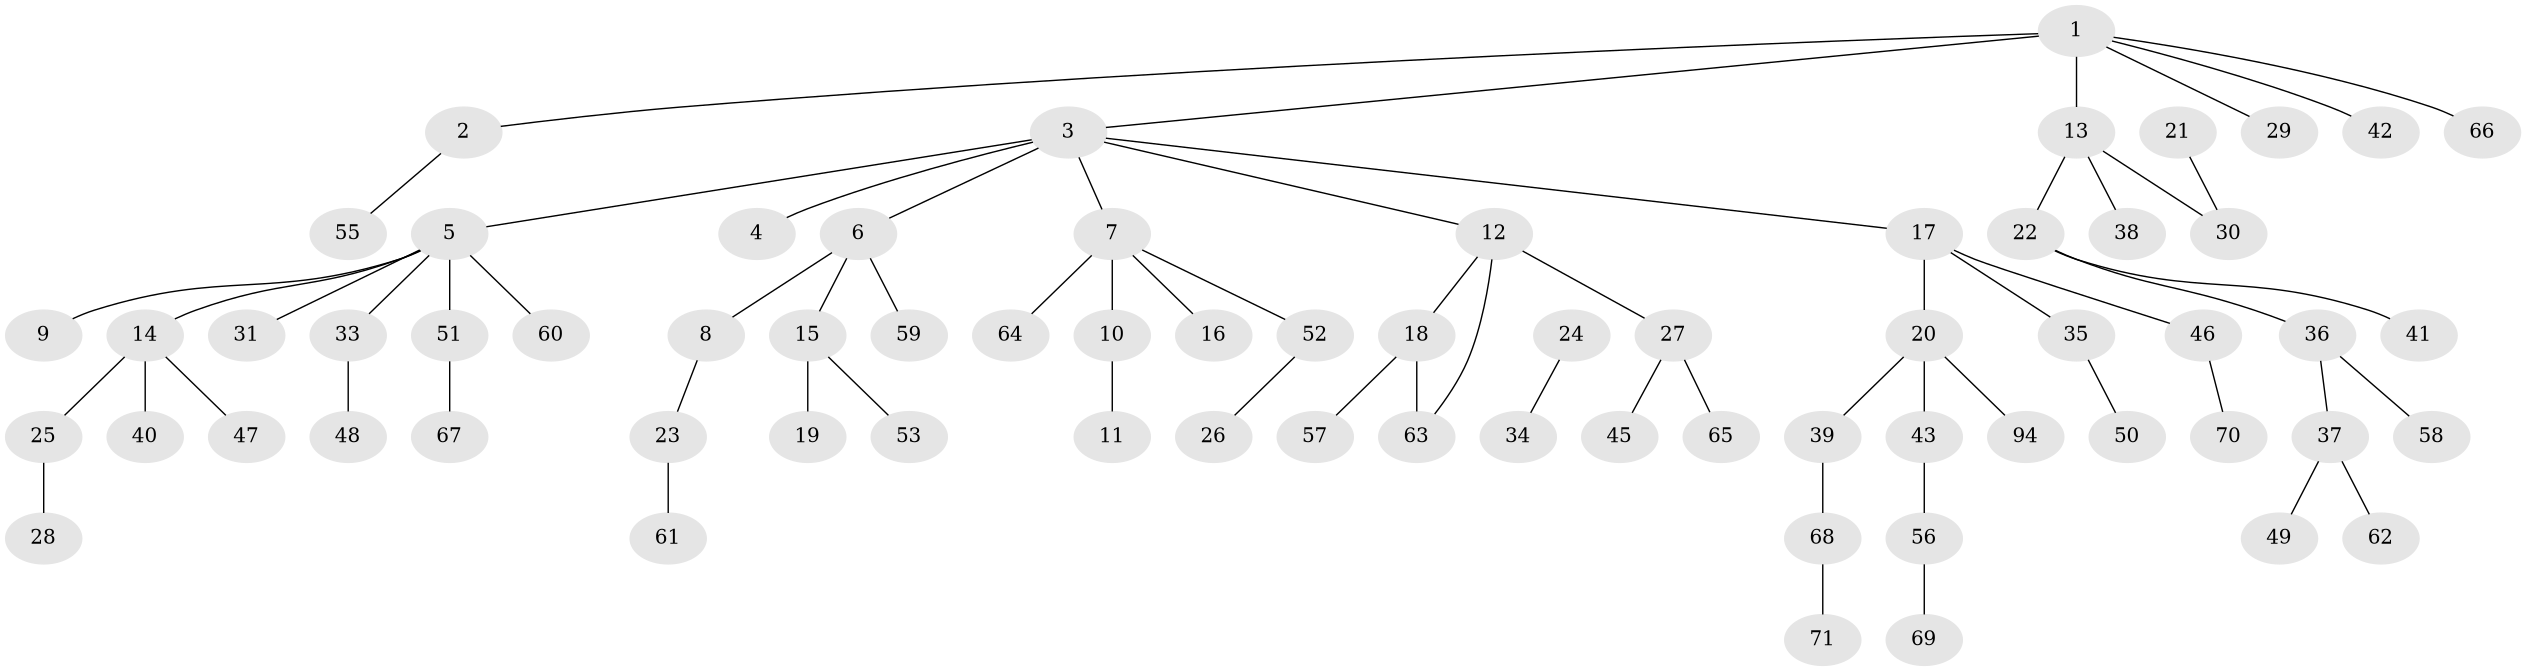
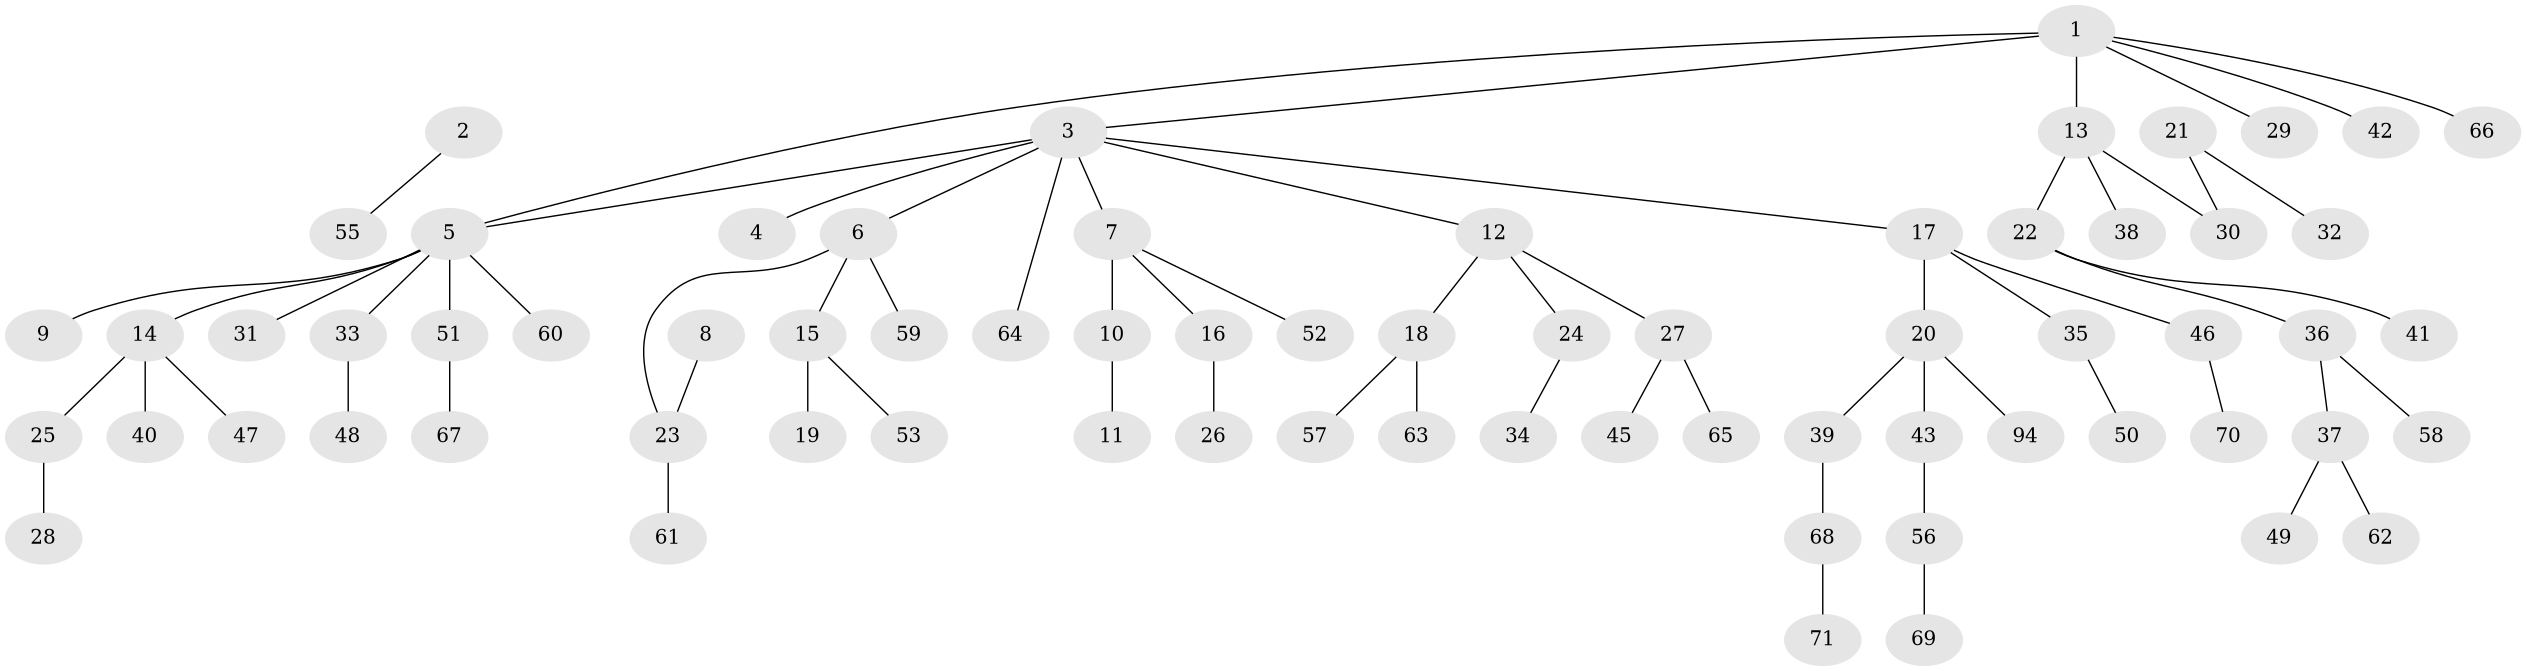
(1269, 68) -> (1255, 79)
none -> (2330, 234)
(782, 285) -> (686, 283)
(1062, 285) -> (1040, 234)
(1475, 341) -> (1533, 285)
(1265, 386) -> (1214, 386)
